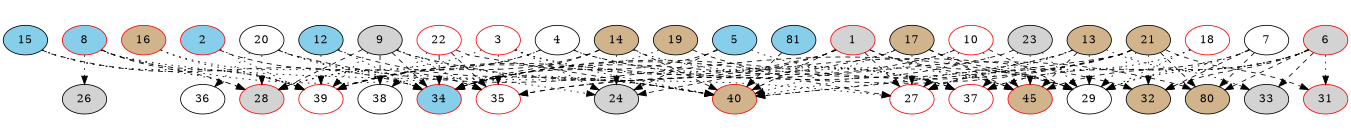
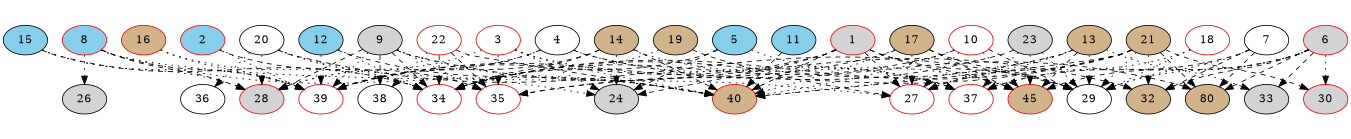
(794, 40) -> (794, 40)
(439, 99) -> (439, 99)
(1326, 99) -> (1326, 99)
